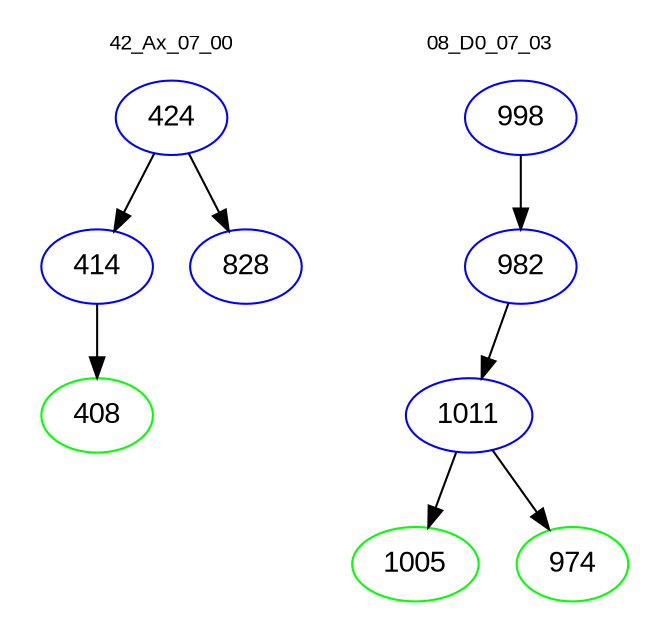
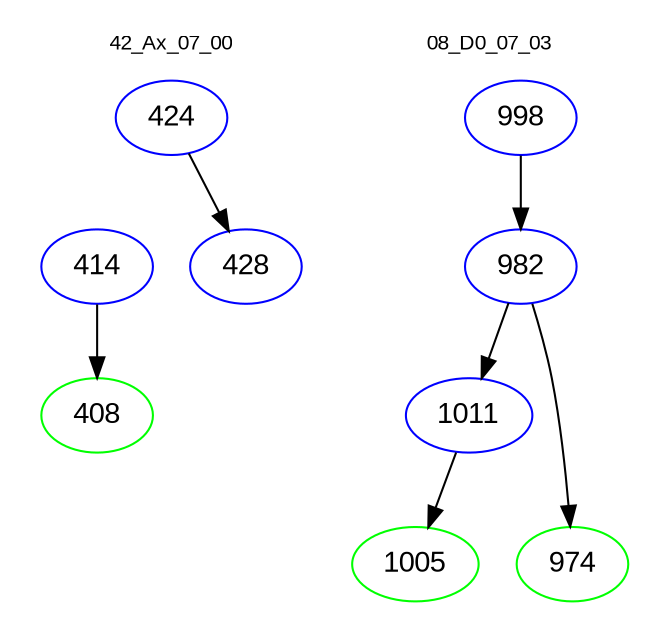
(139, 183) -> none
(246, 267) -> (246, 267)
(515, 481) -> (556, 404)
